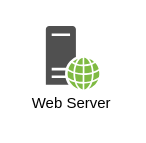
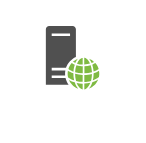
(72, 103) -> none
